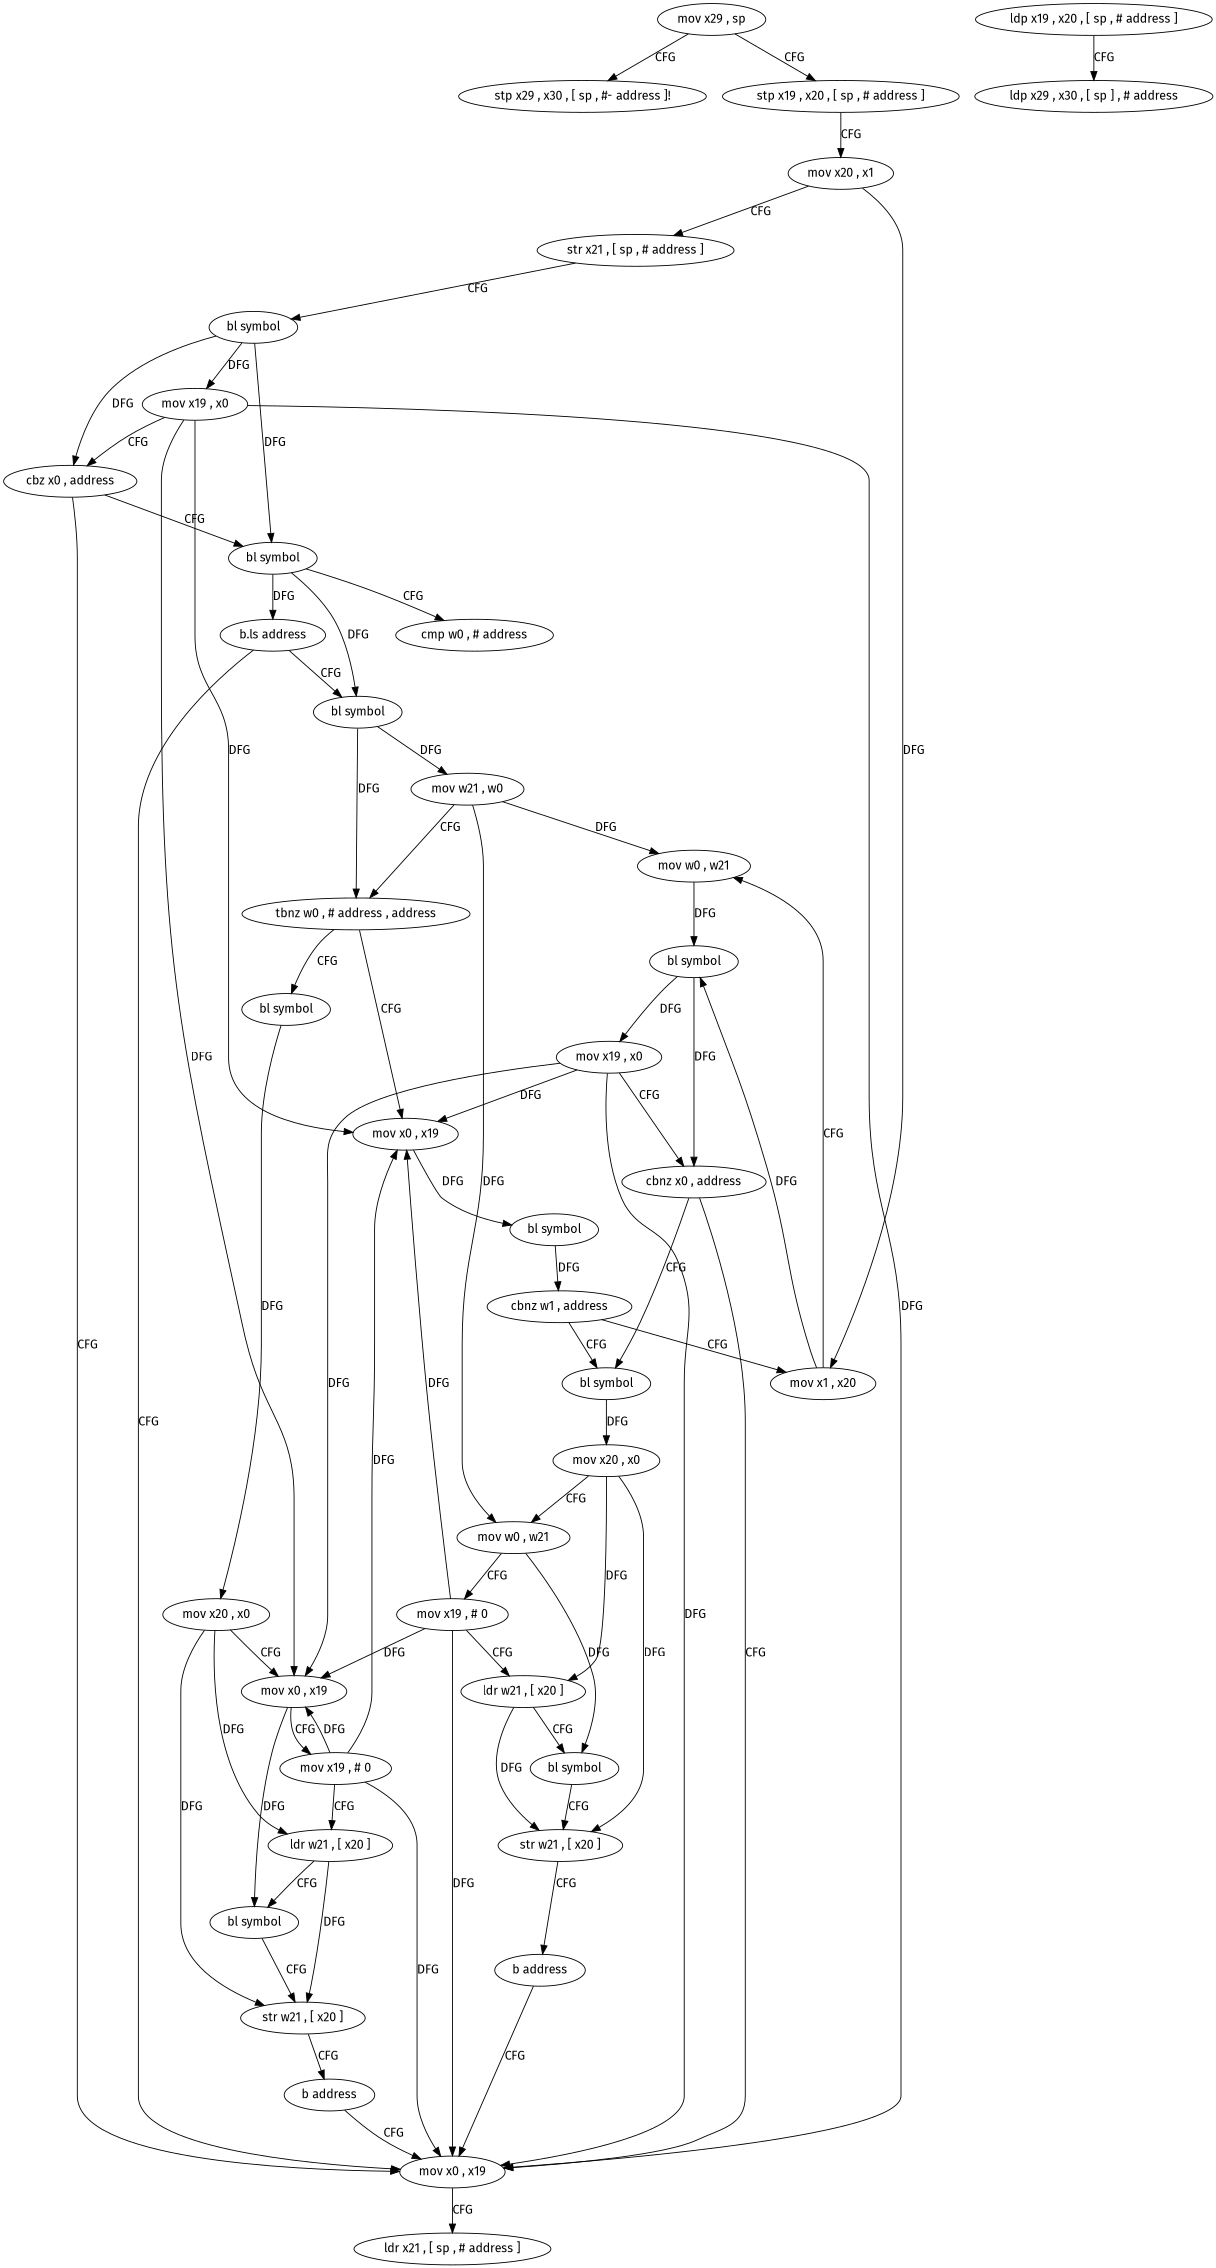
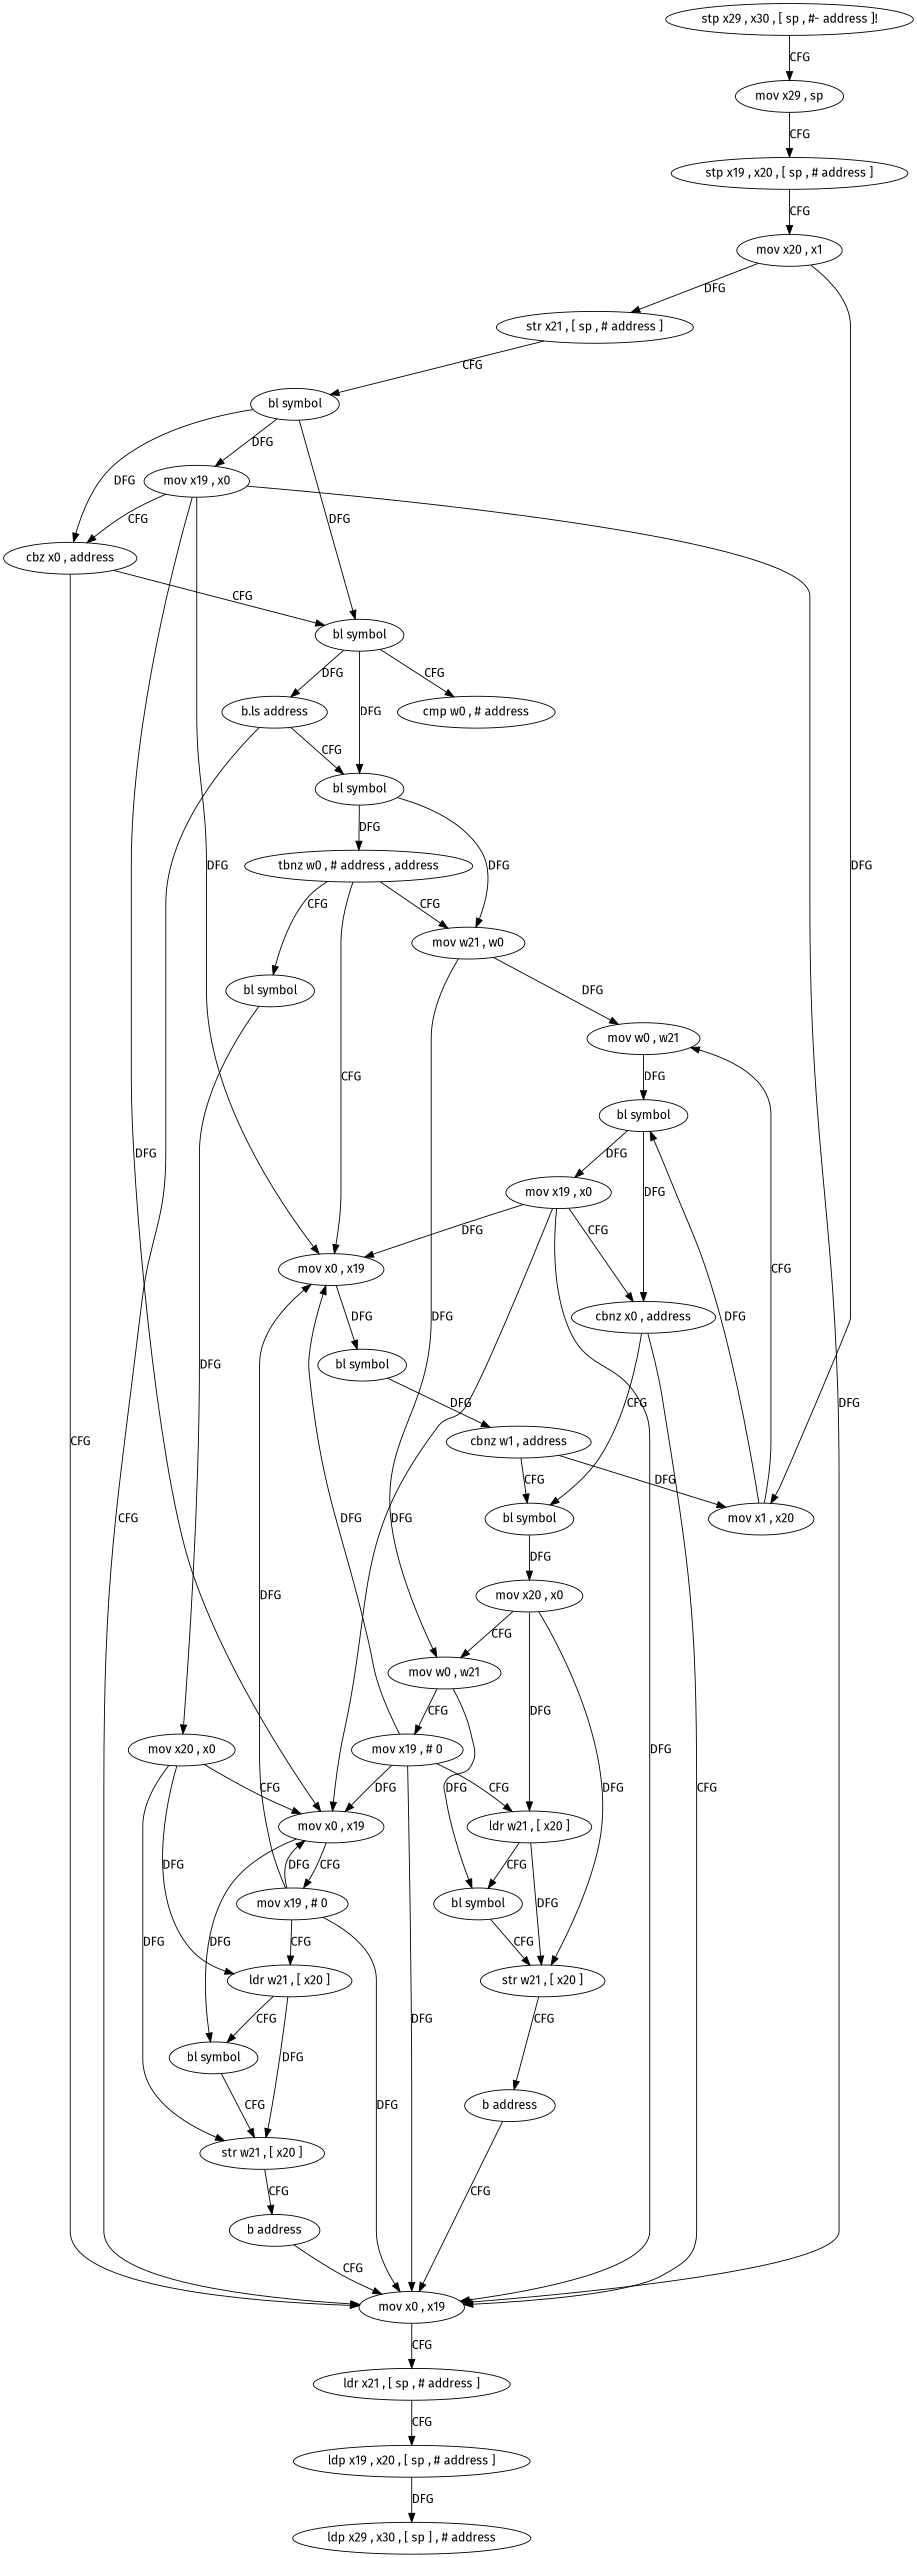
(652, 55) -> (790, 54)
(1104, 58) -> (423, 2500)
(761, 212) -> (715, 289)
(415, 848) -> (410, 902)
(718, 1345) -> (665, 1481)
none -> (412, 2418)
